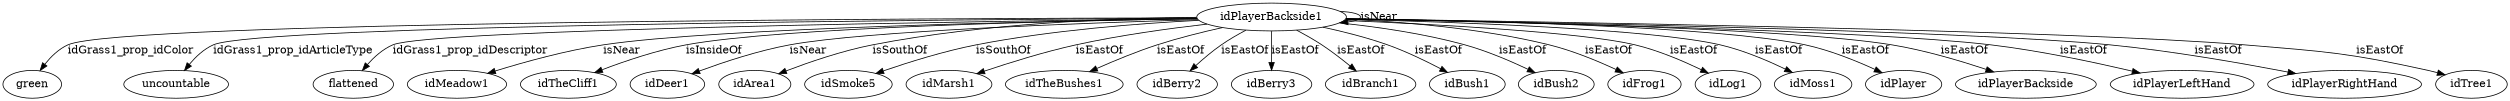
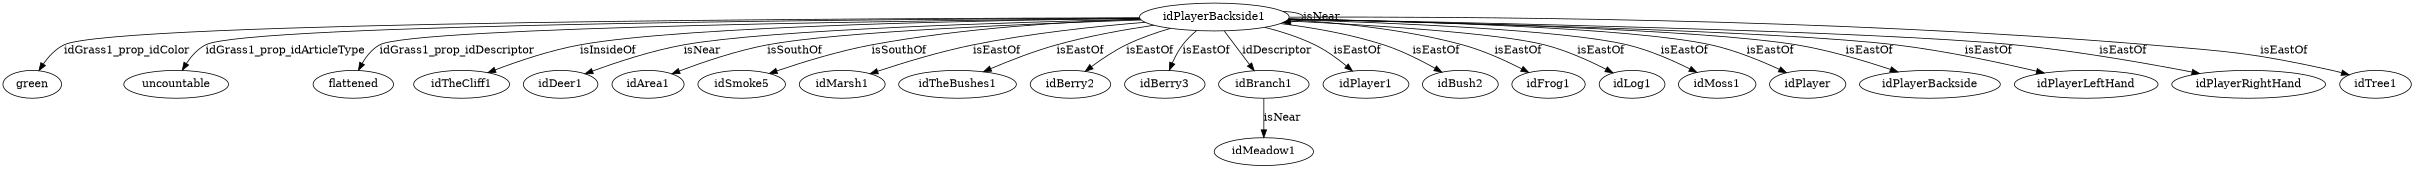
(739, 33) -> (1264, 114)
(1361, 51) -> (1277, 51)
(1467, 84) -> (1366, 84)
